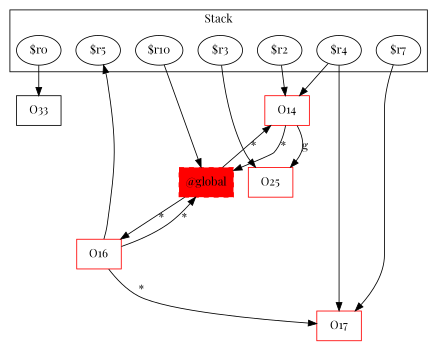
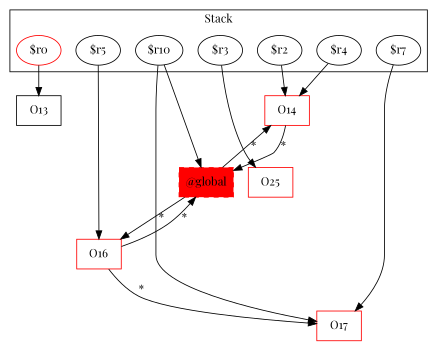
(39, 50) -> (39, 50)
(39, 111) -> (39, 111)
(303, 144) -> none
(114, 156) -> (99, 148)
(339, 184) -> (156, 246)
